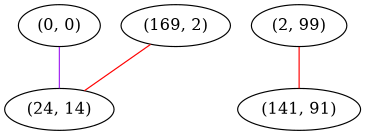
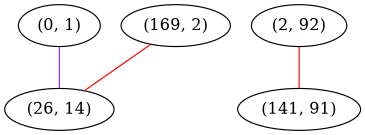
(59, 26) -> (59, 26)
(299, 26) -> (299, 26)
(59, 109) -> (59, 109)
